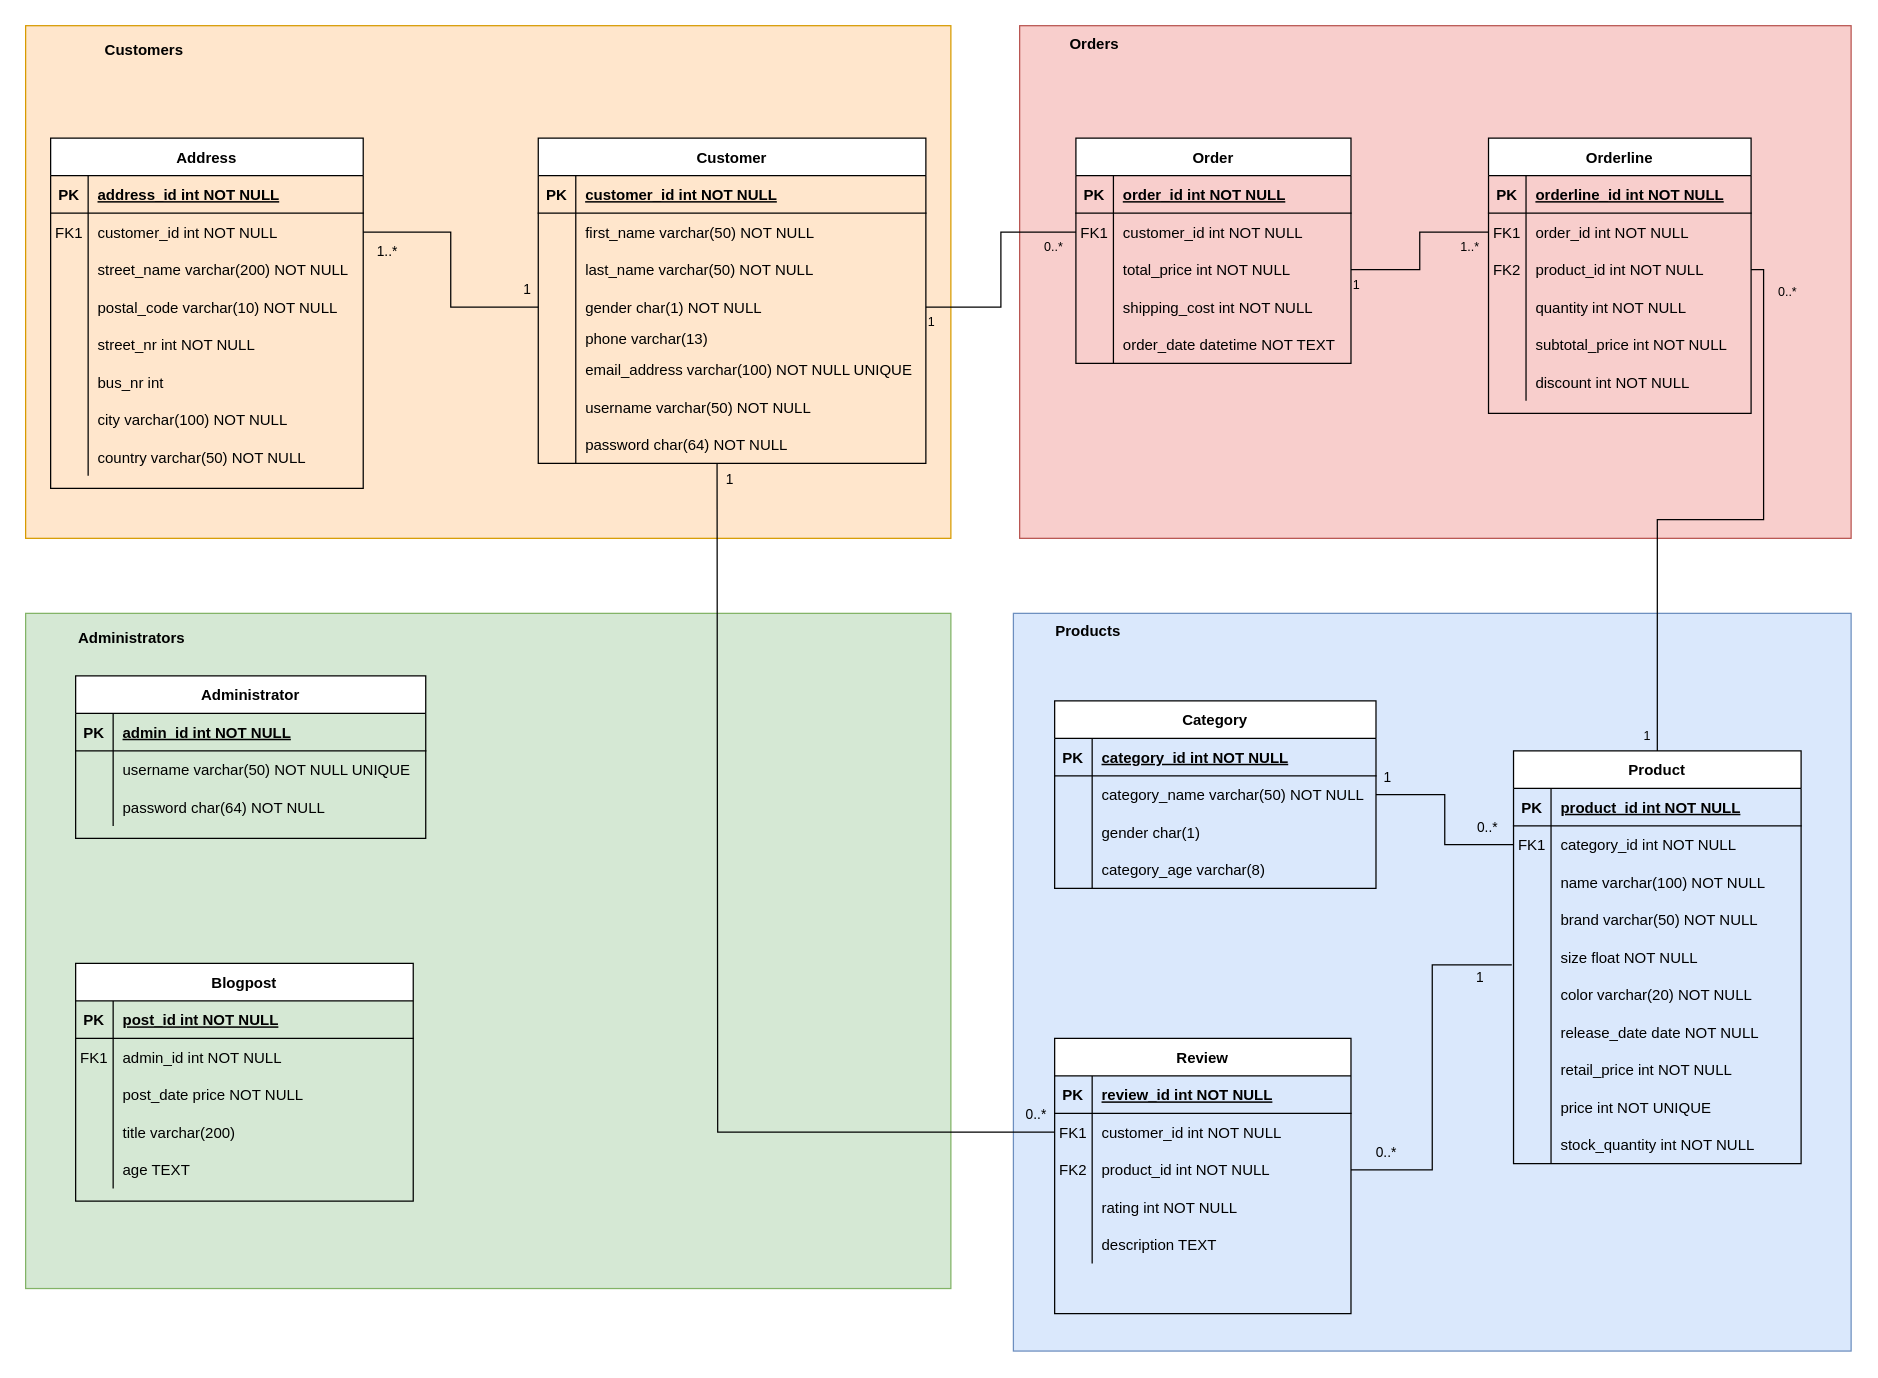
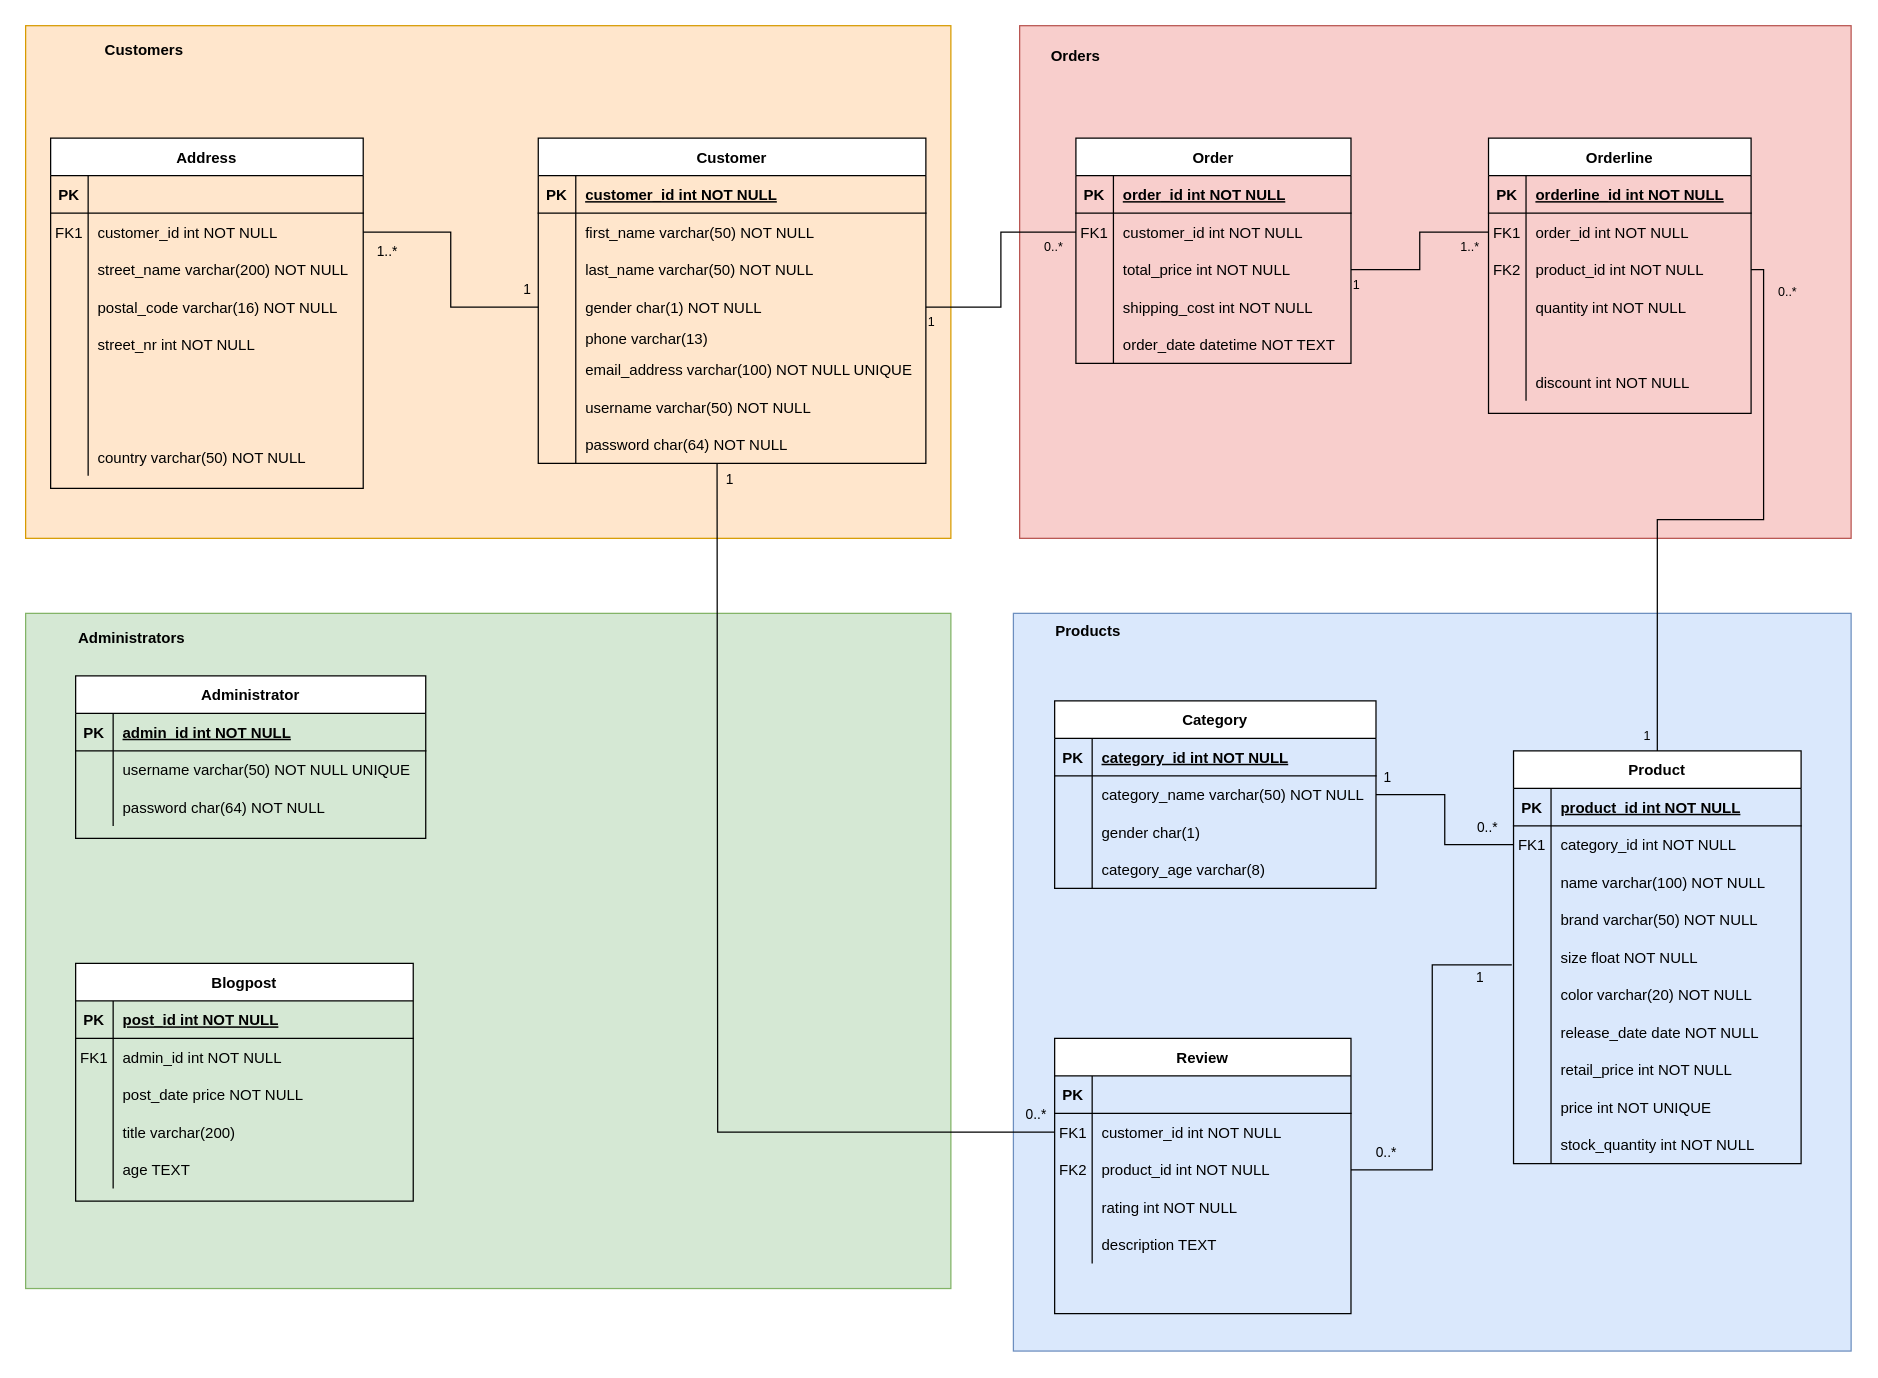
(1094, 44) -> (1076, 57)
(226, 194) -> none
(224, 308) -> (224, 308)
(1638, 344) -> none
(226, 382) -> none
(226, 419) -> none
(1221, 1094) -> none
